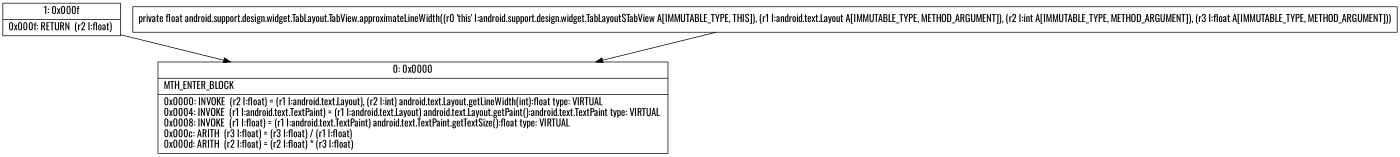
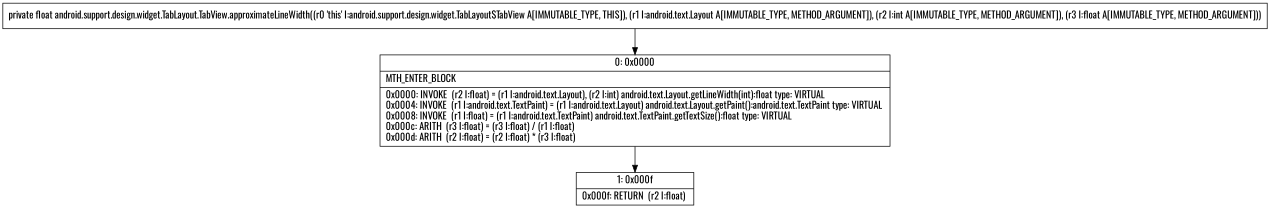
(172, 47) -> (635, 156)
